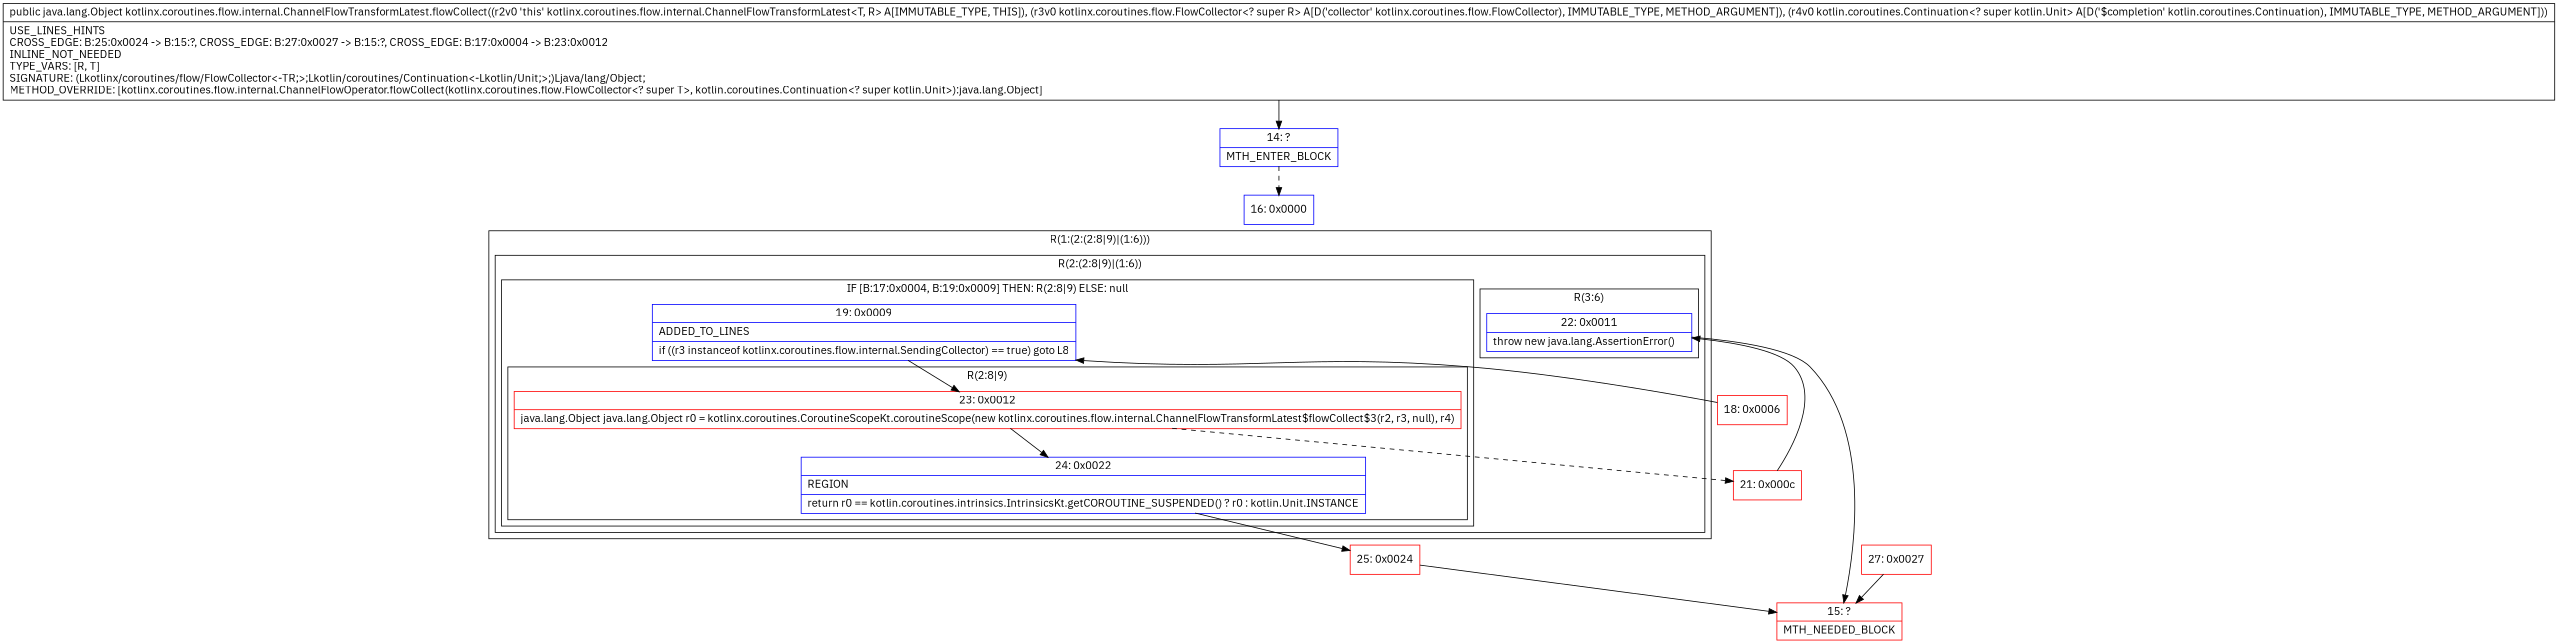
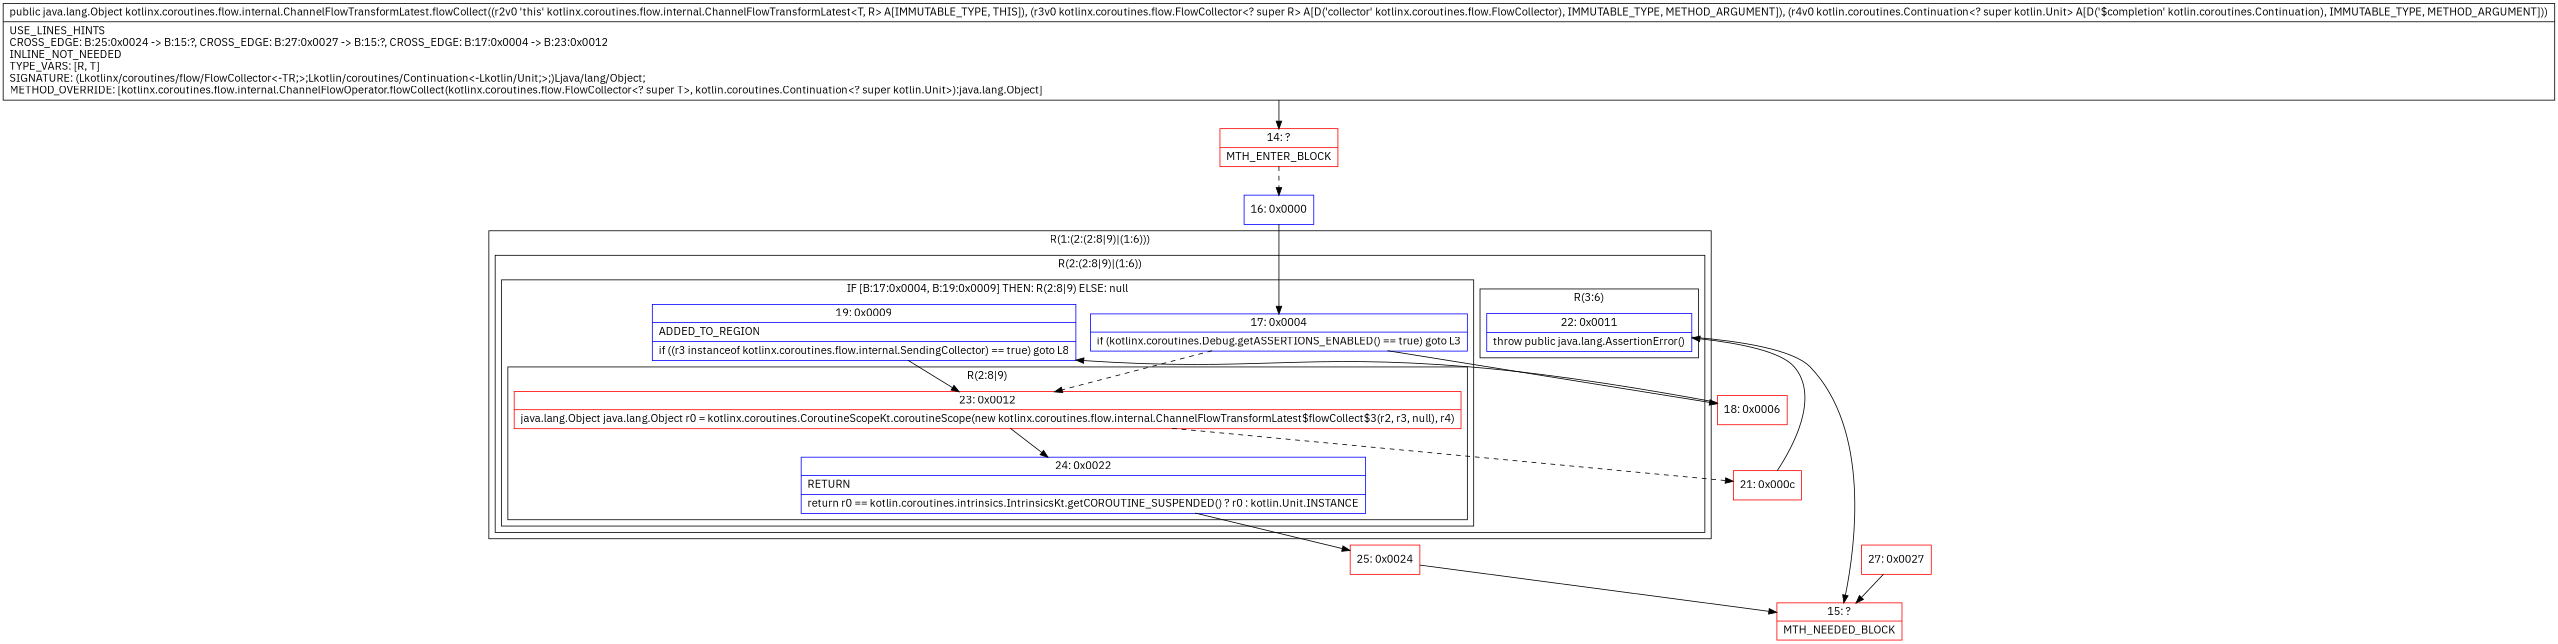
(1279, 148) -> (1279, 148)
(704, 332) -> (710, 332)
none -> (1279, 332)
(1584, 342) -> (1589, 342)
(828, 484) -> (829, 484)
